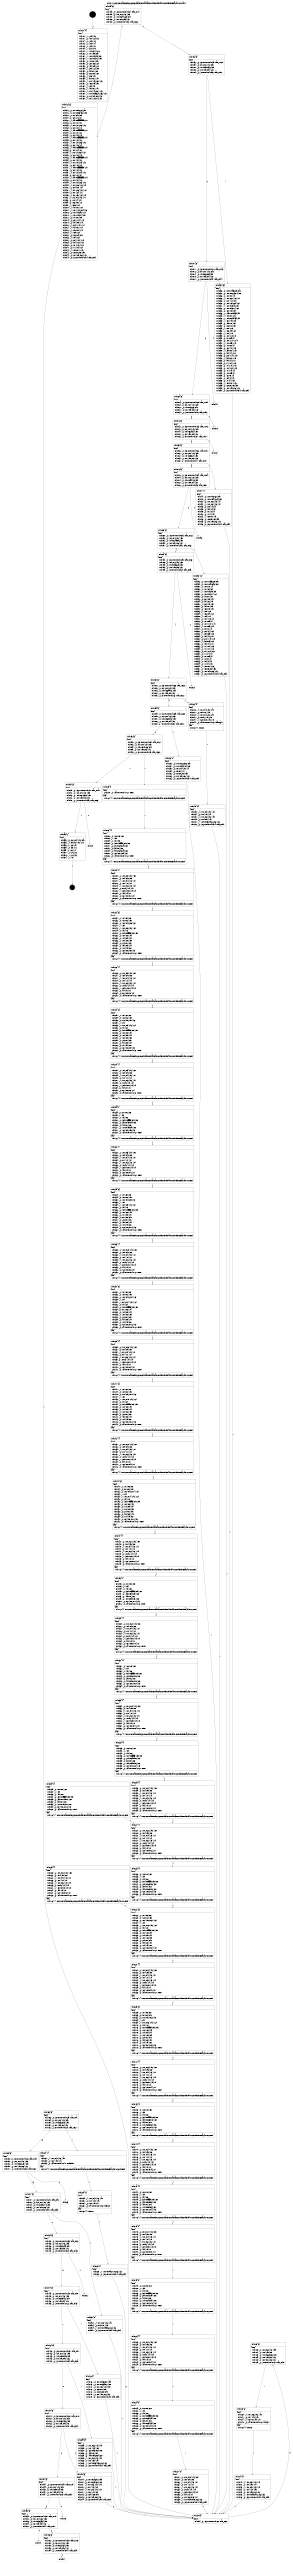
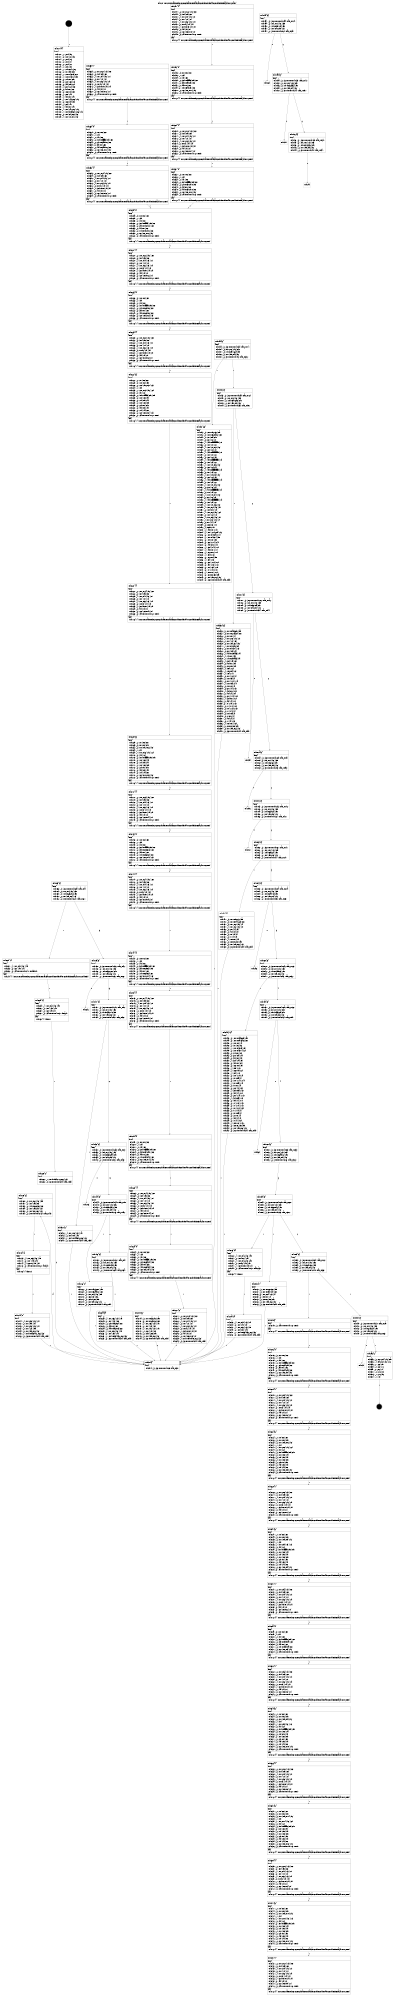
(185, 700) -> (261, 1231)
(154, 1504) -> none
(156, 1696) -> (191, 205)
(172, 1821) -> (149, 206)
(172, 1905) -> (169, 328)
(63, 2419) -> none
